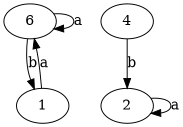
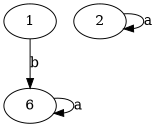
(127, 21) -> none
(27, 60) -> none
(44, 64) -> (35, 64)
